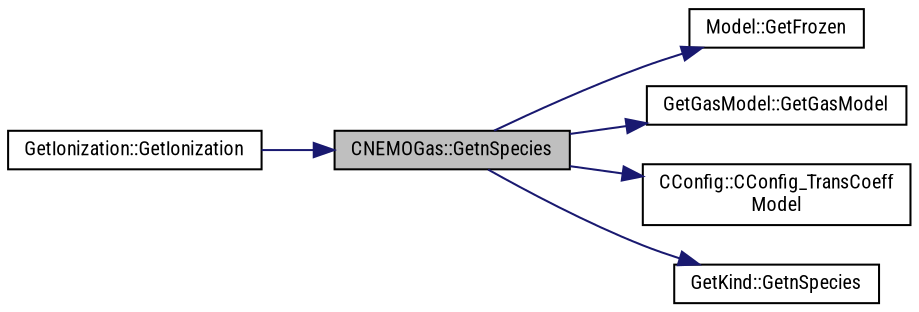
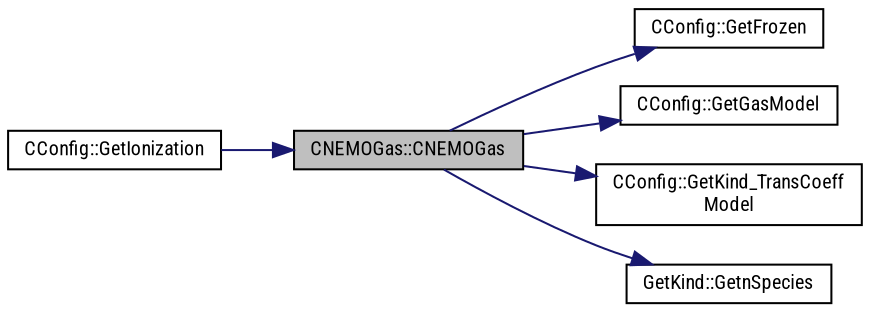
(777, 28) -> (729, 28)
(777, 105) -> (729, 105)
(135, 150) -> (115, 150)
(452, 150) -> (409, 150)
(777, 195) -> (729, 195)
